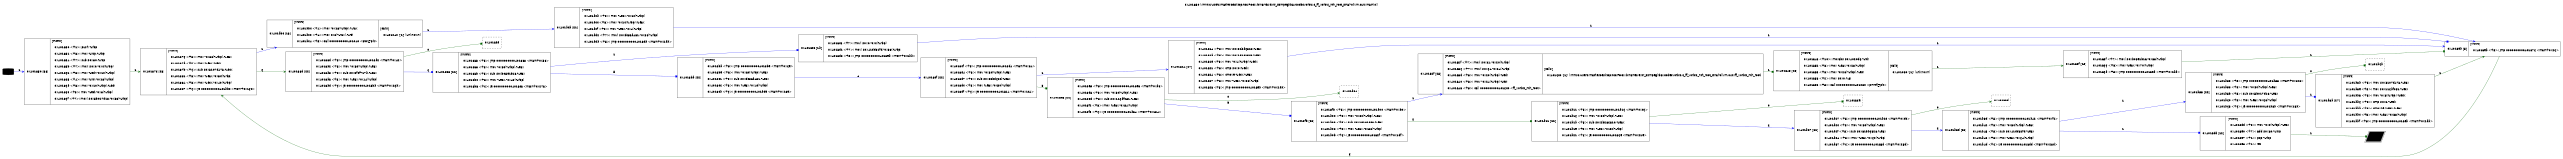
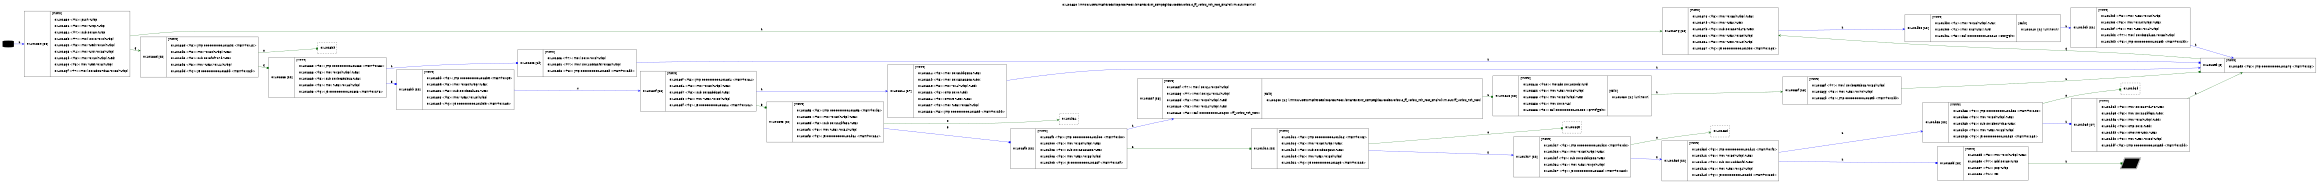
(270, 72) -> (134, 50)
(417, 72) -> (262, 67)
